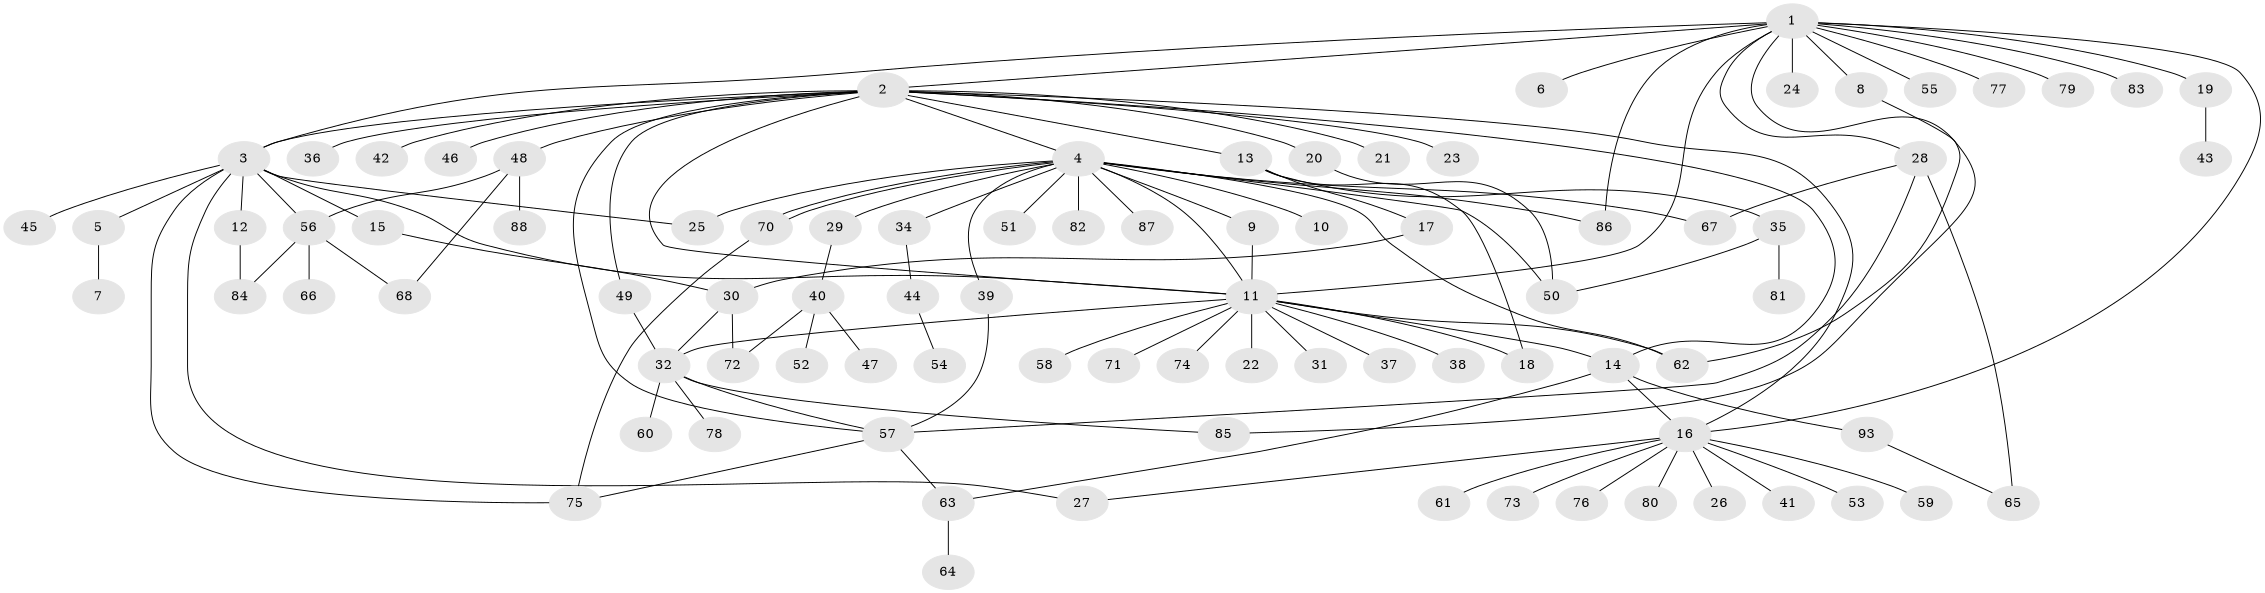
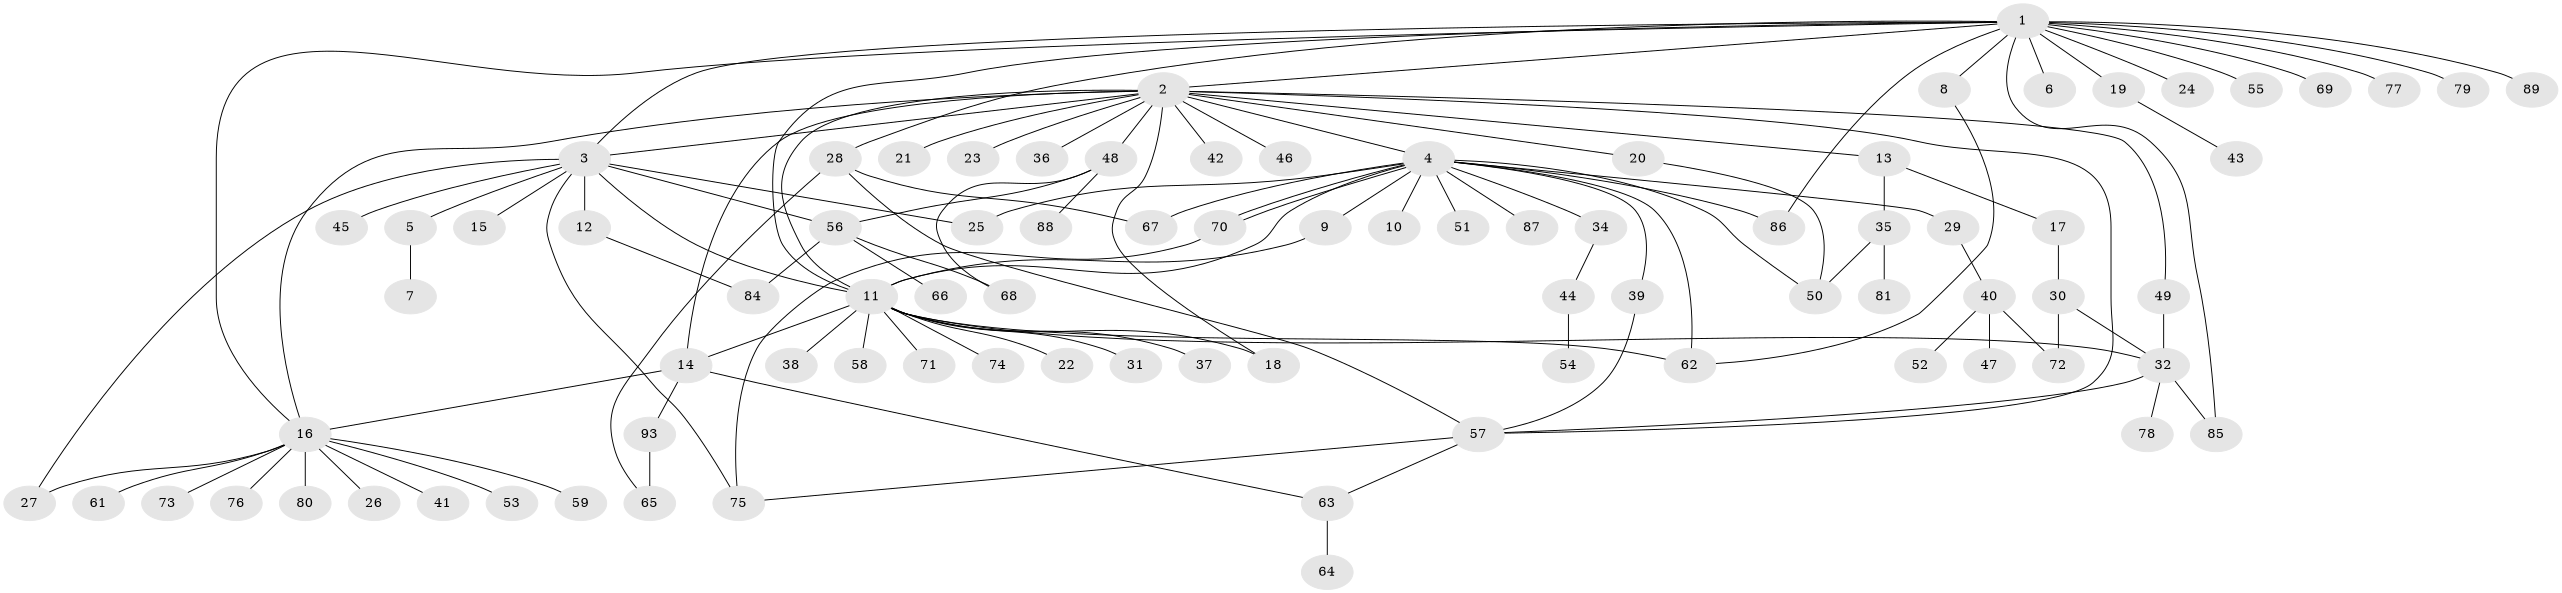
(2137, 90) -> (2532, 90)
none -> (2325, 90)
(1473, 225) -> (1119, 248)
(1078, 228) -> none
(478, 250) -> none
(646, 434) -> none
